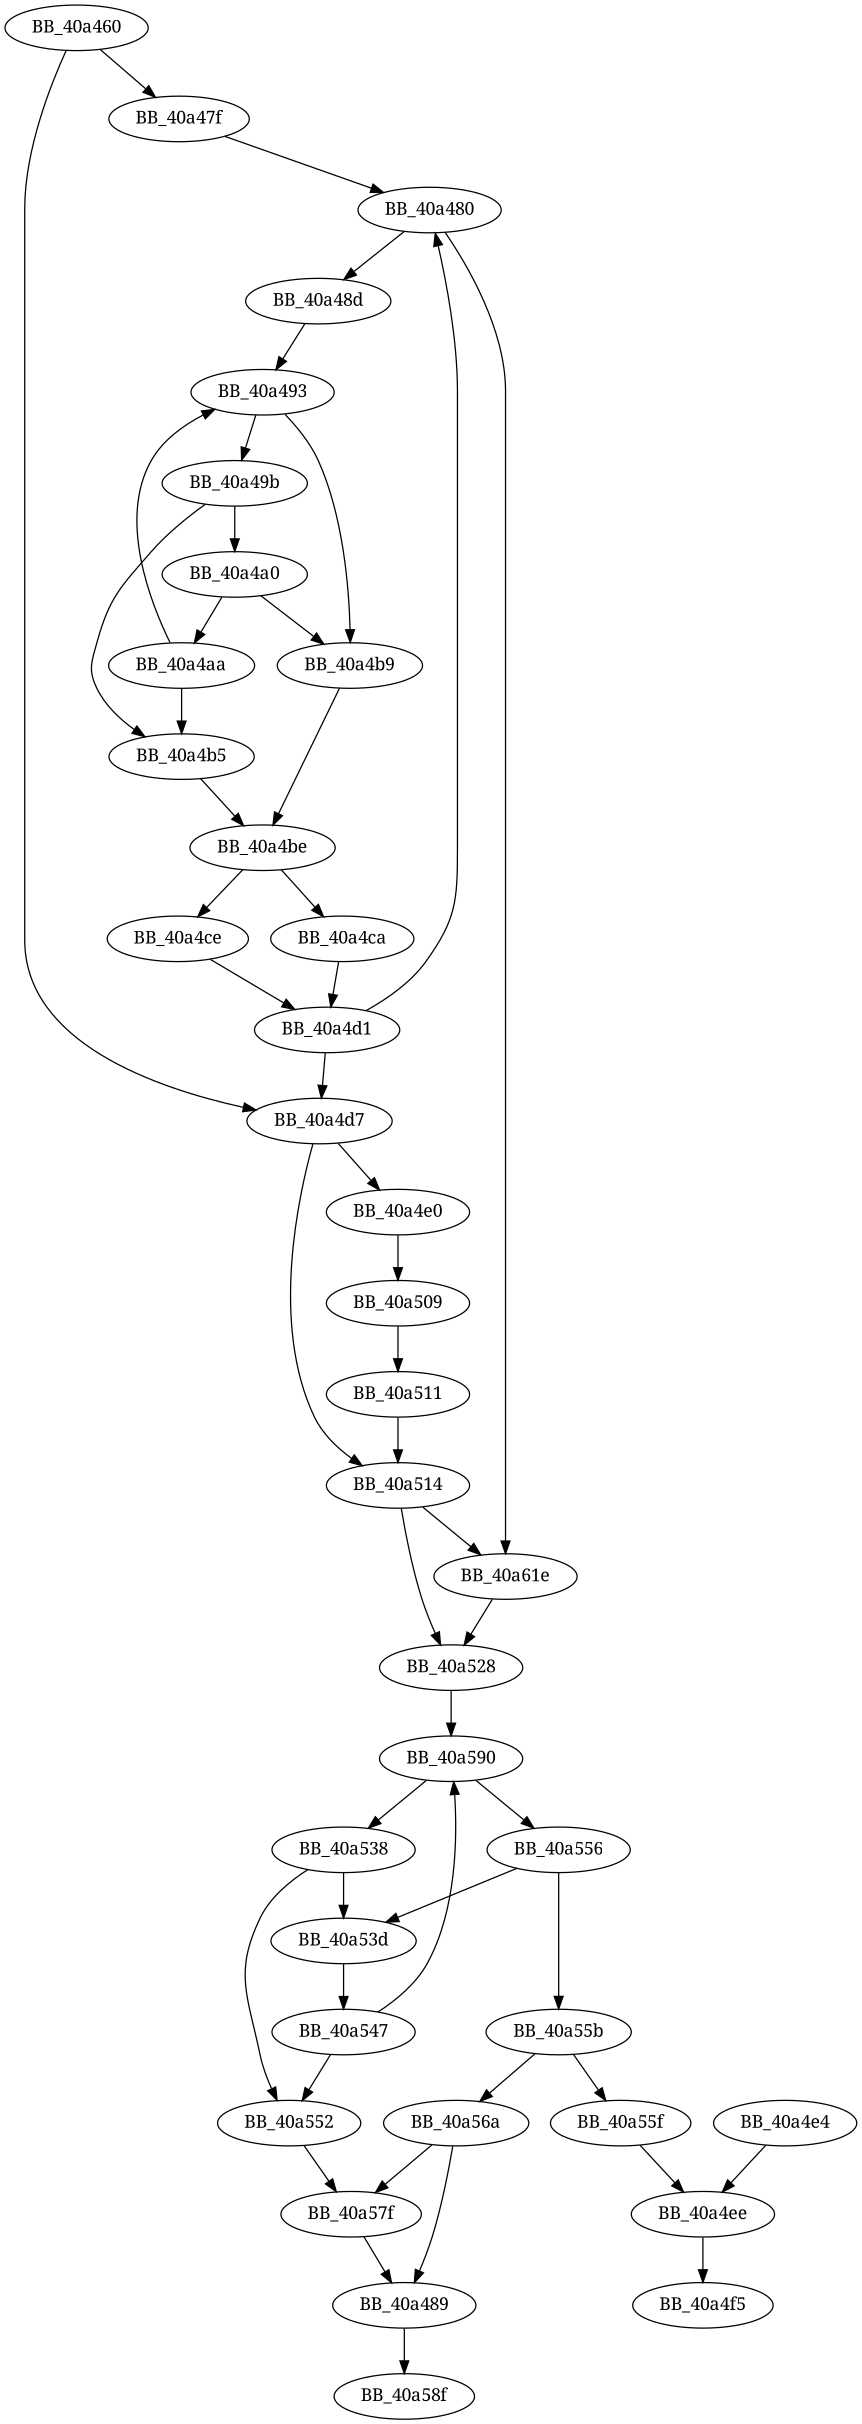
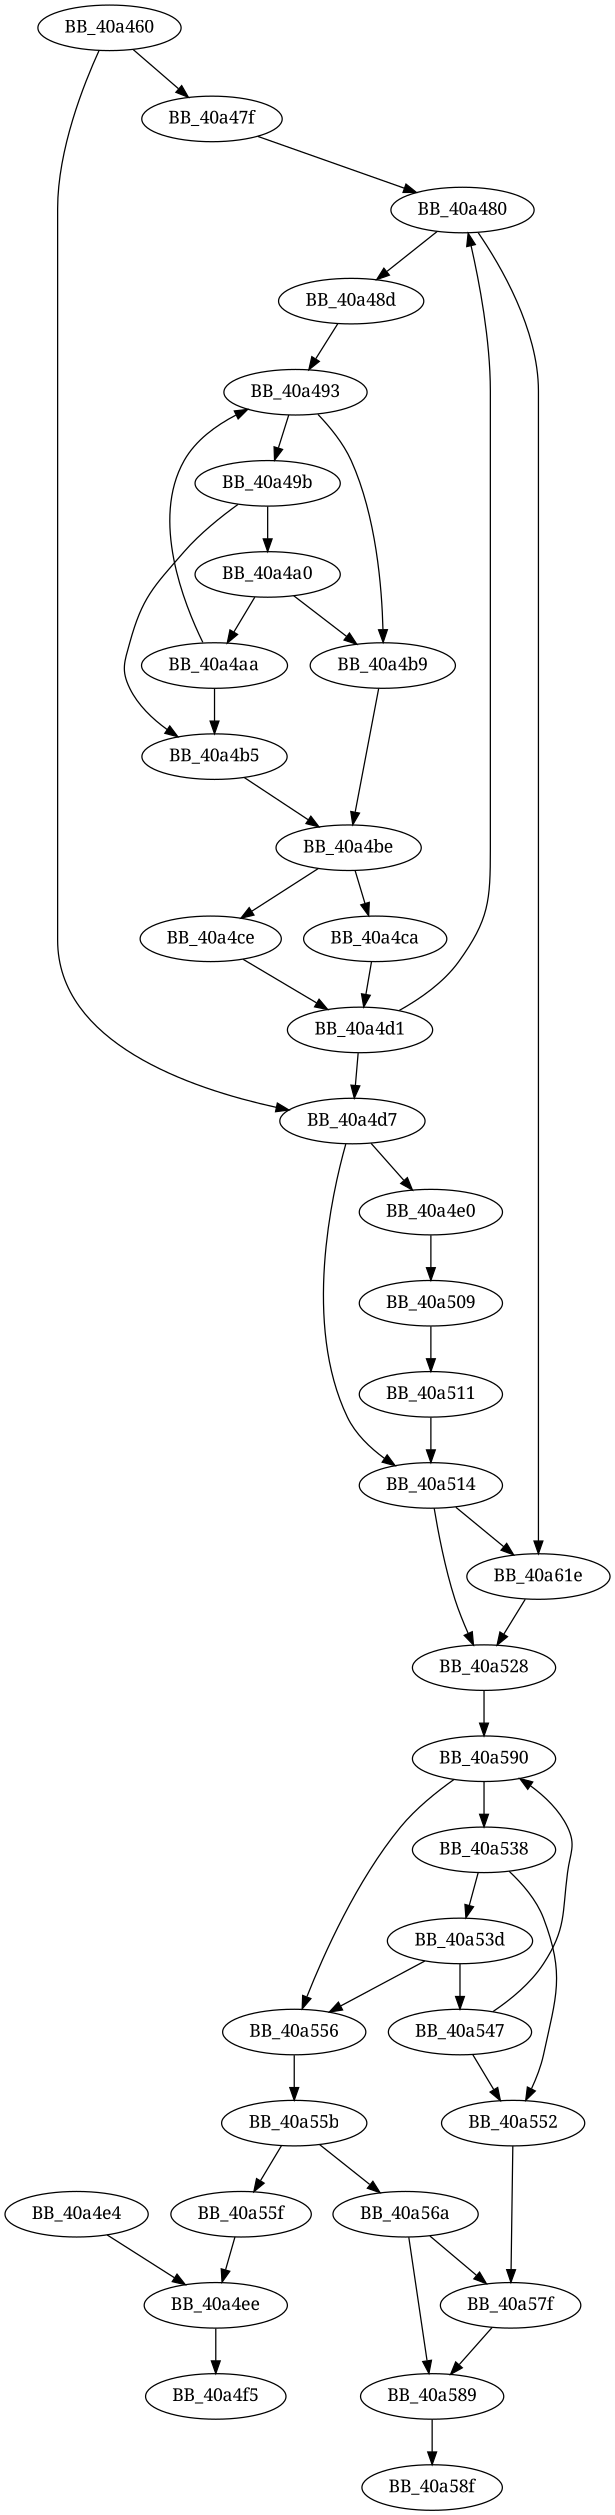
(460, 1892) -> (383, 1983)
(404, 2305) -> (432, 2396)
